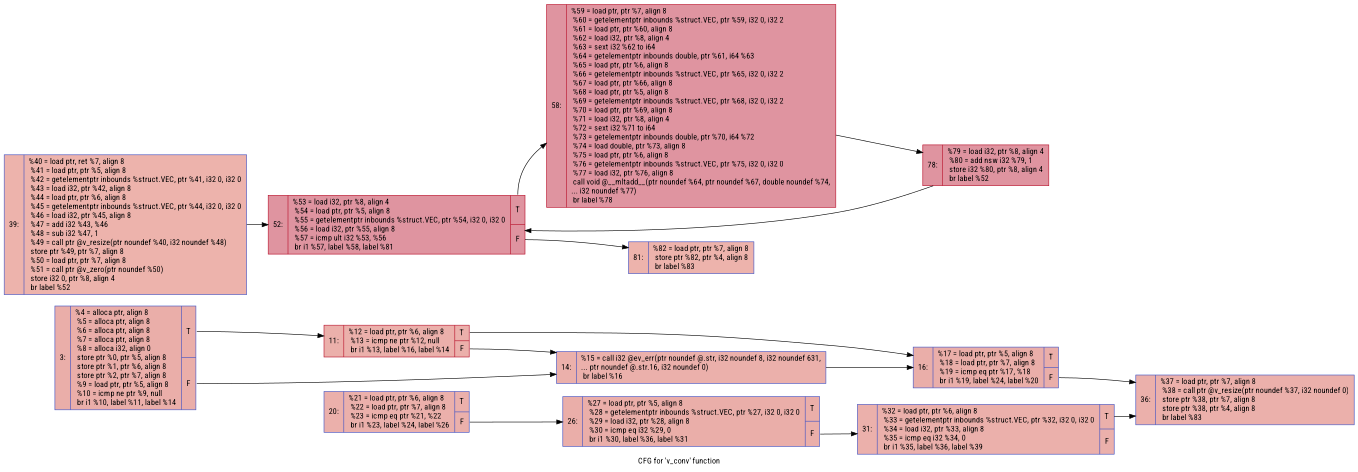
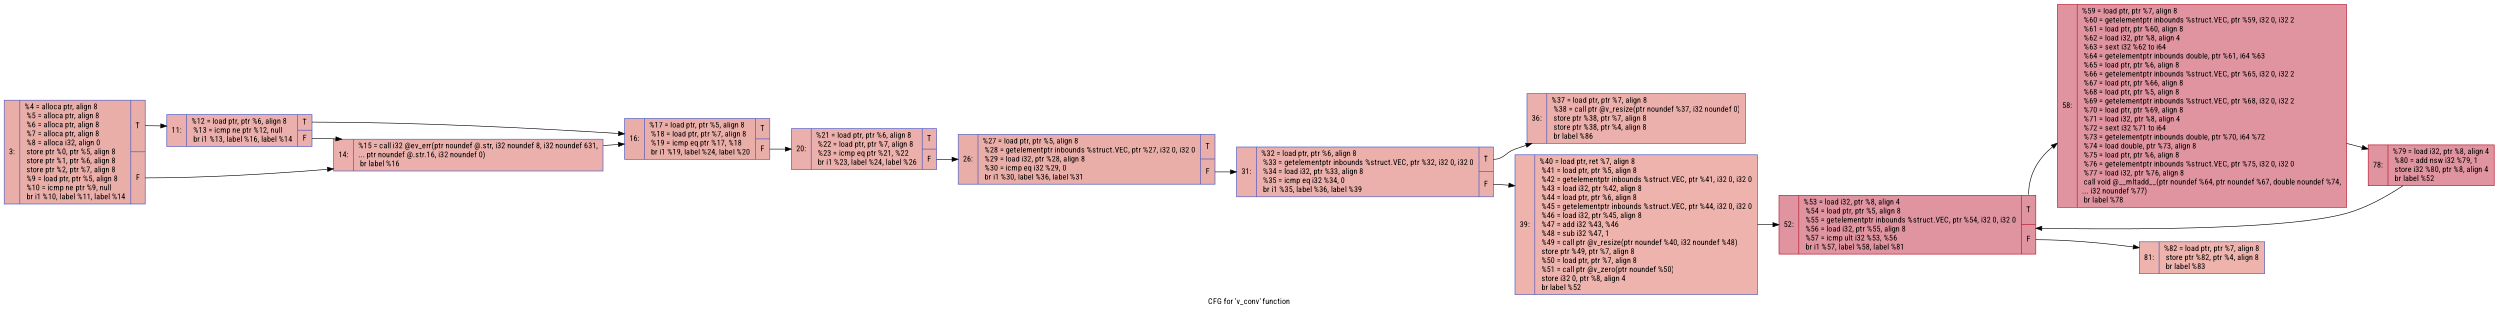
none -> (1501, 185)
(397, 341) -> (239, 131)
(1094, 379) -> (778, 149)
(1181, 418) -> (1573, 136)
